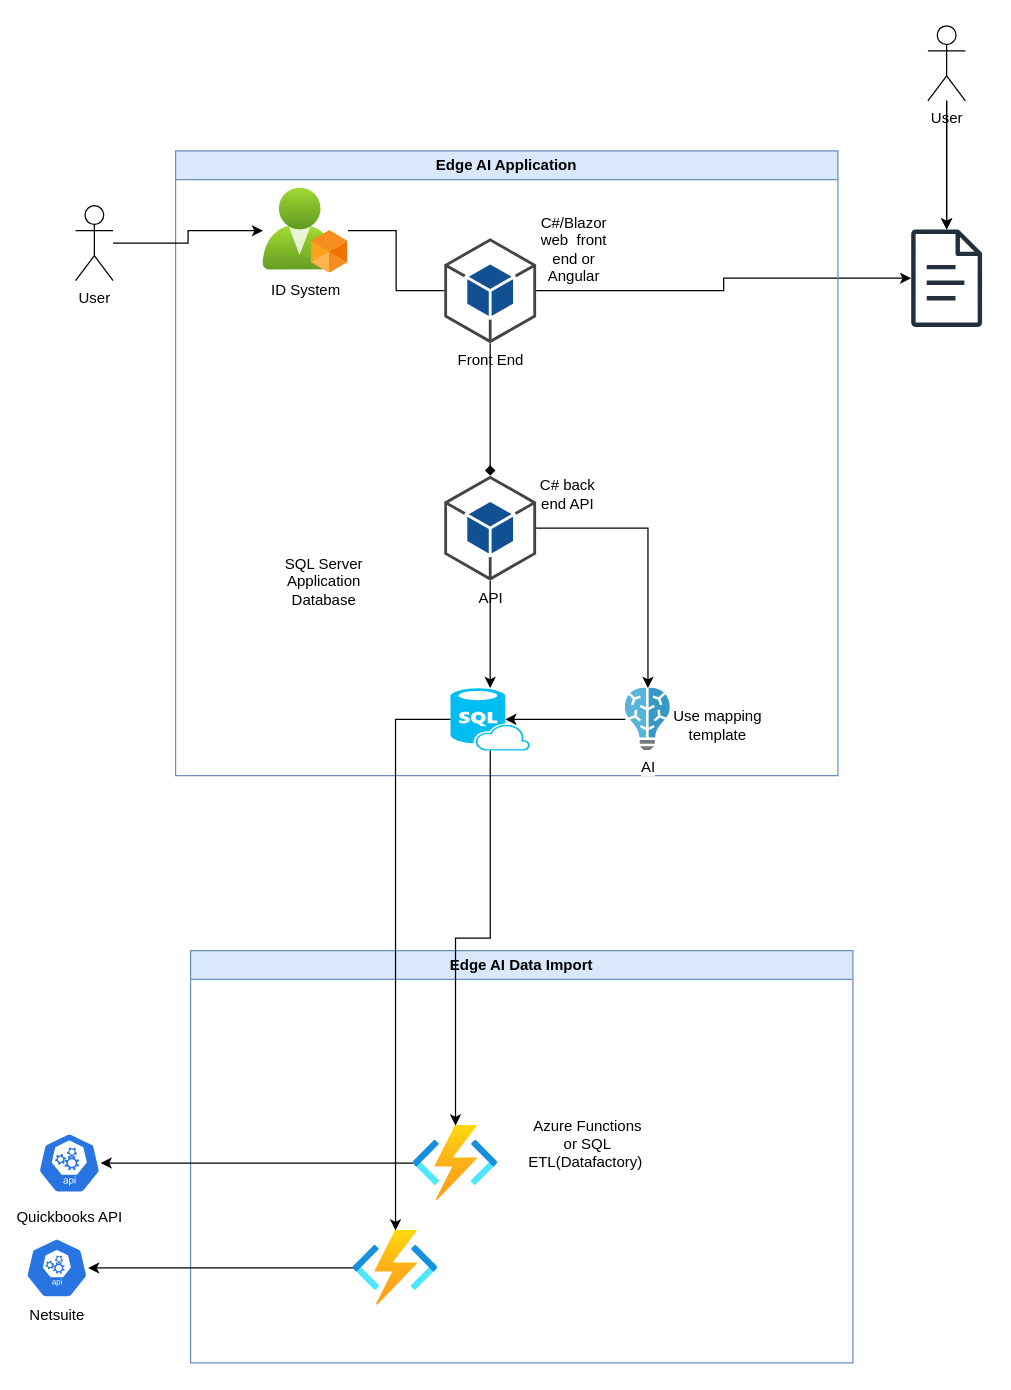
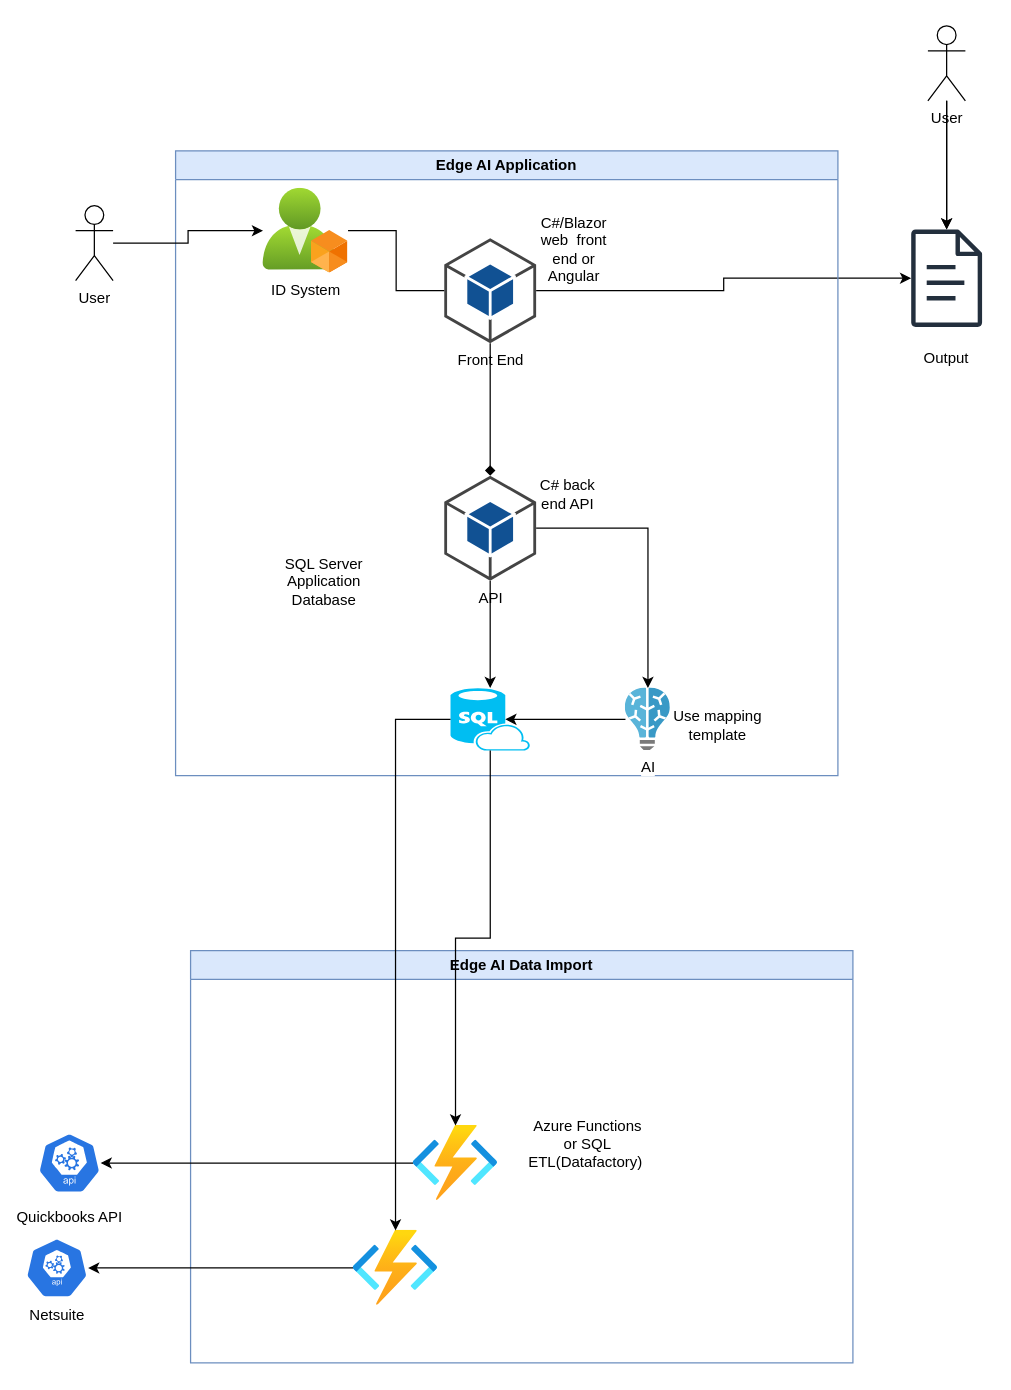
none -> (947, 358)
